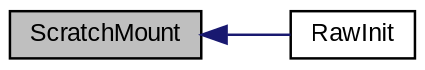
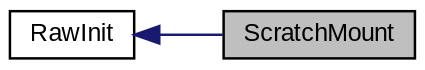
(259, 35) -> (191, 35)
